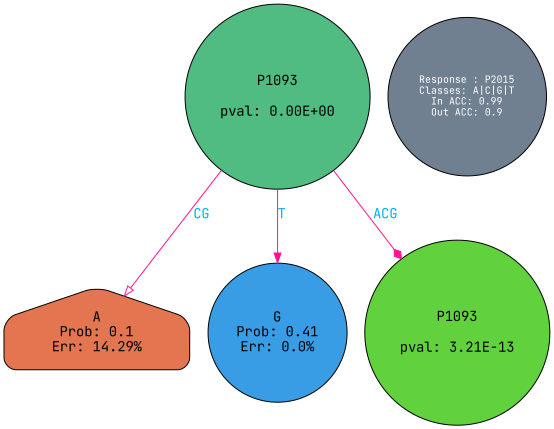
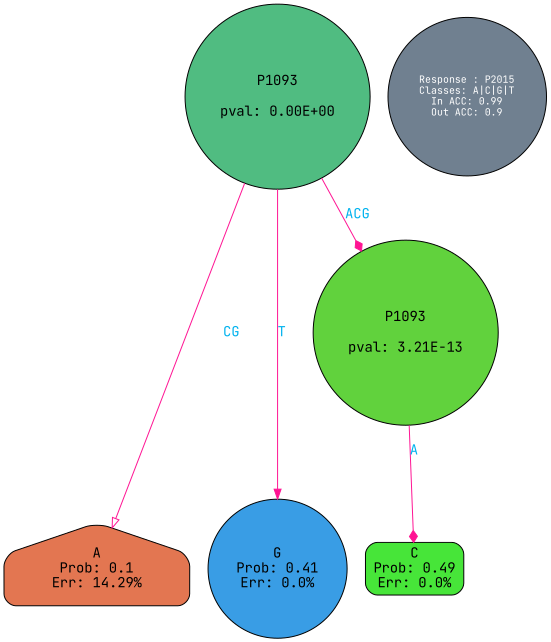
none -> (415, 569)
